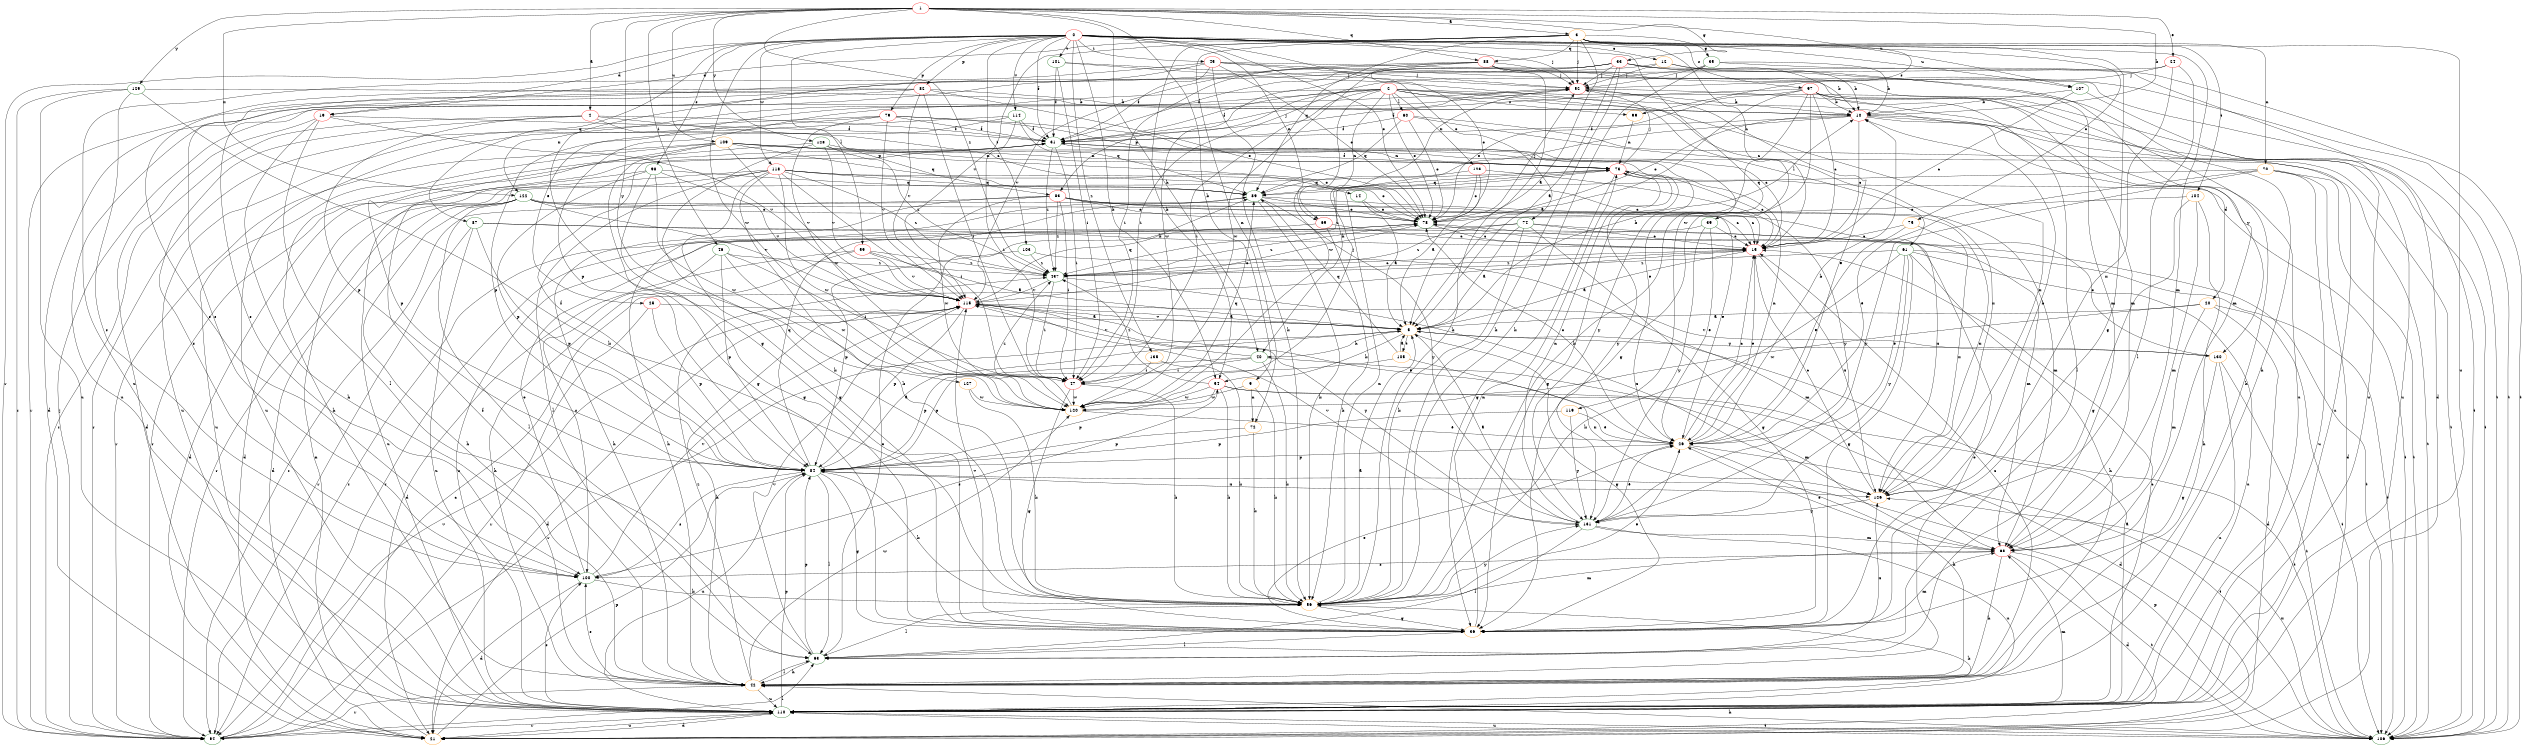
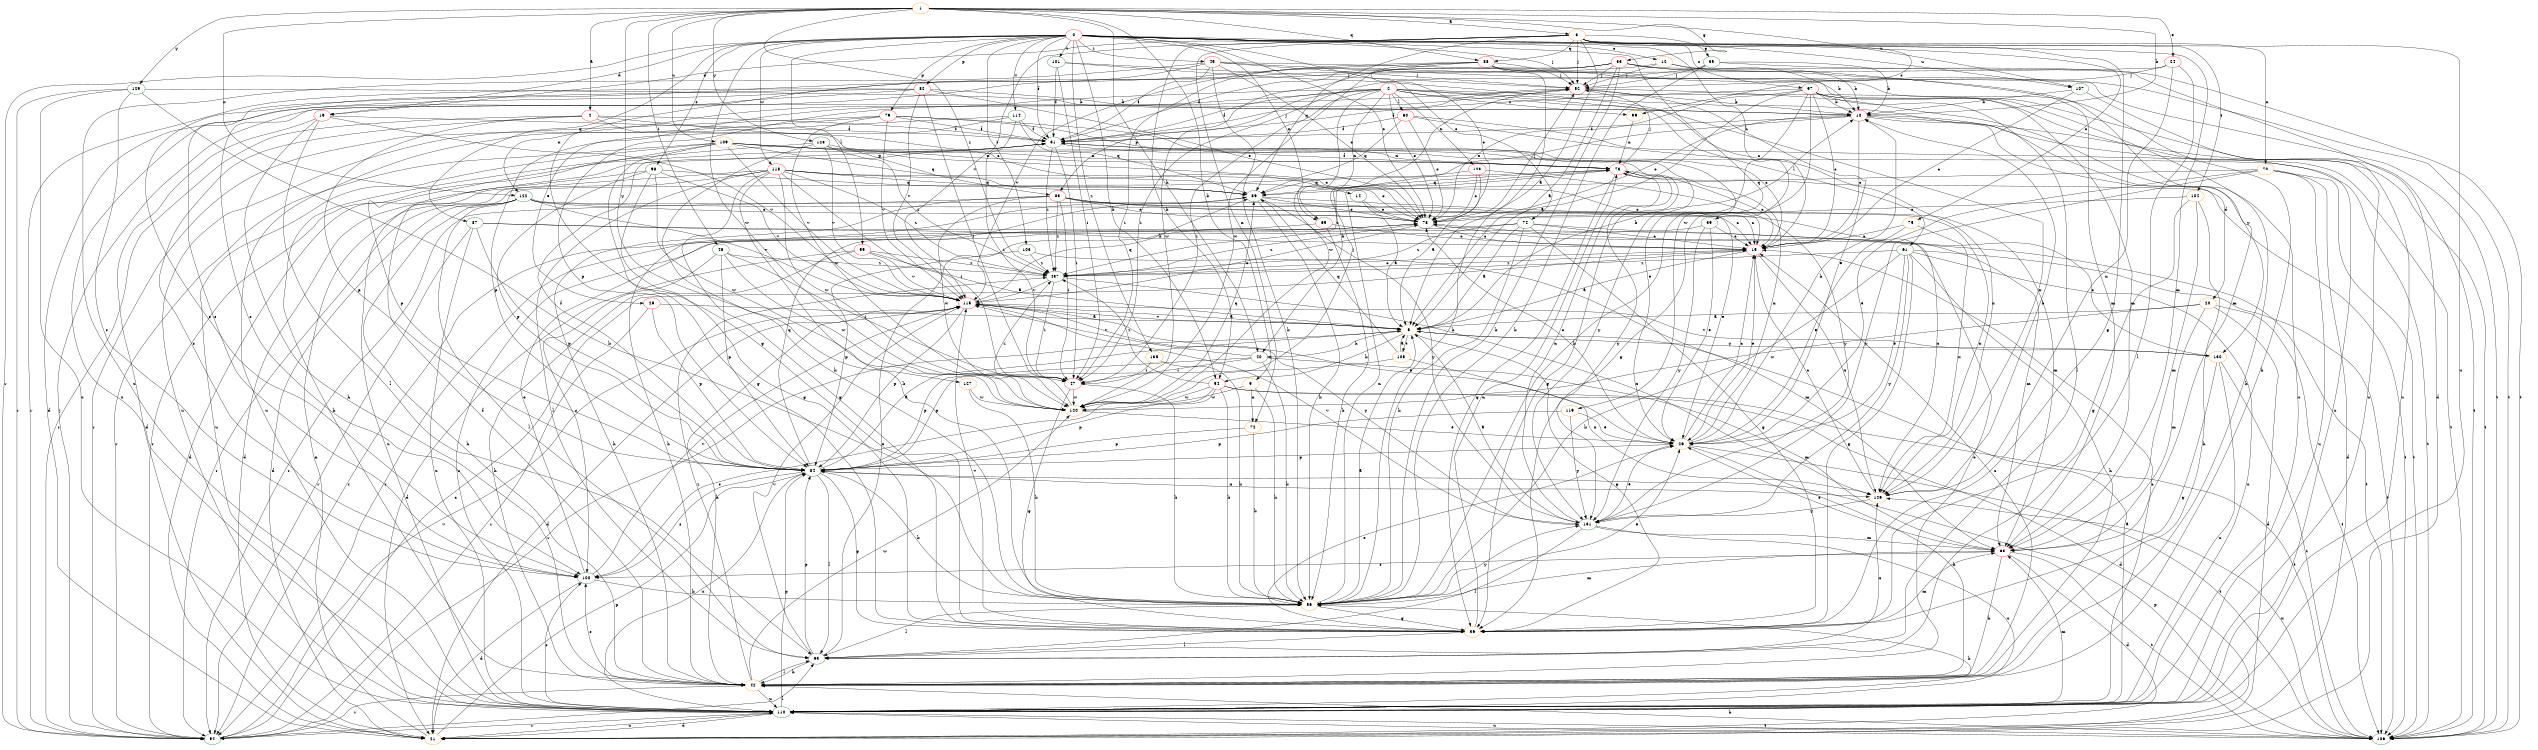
(921, 8) -> (921, 8)
(911, 496) -> (891, 447)
